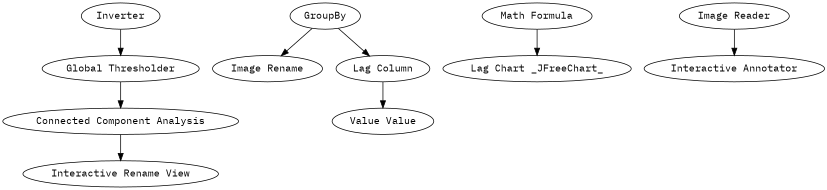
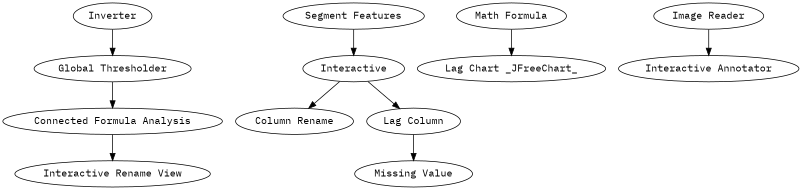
(325, 16) -> (354, 69)
none -> (354, 16)
(268, 69) -> (295, 121)
(121, 121) -> (113, 121)
(383, 121) -> (414, 174)
